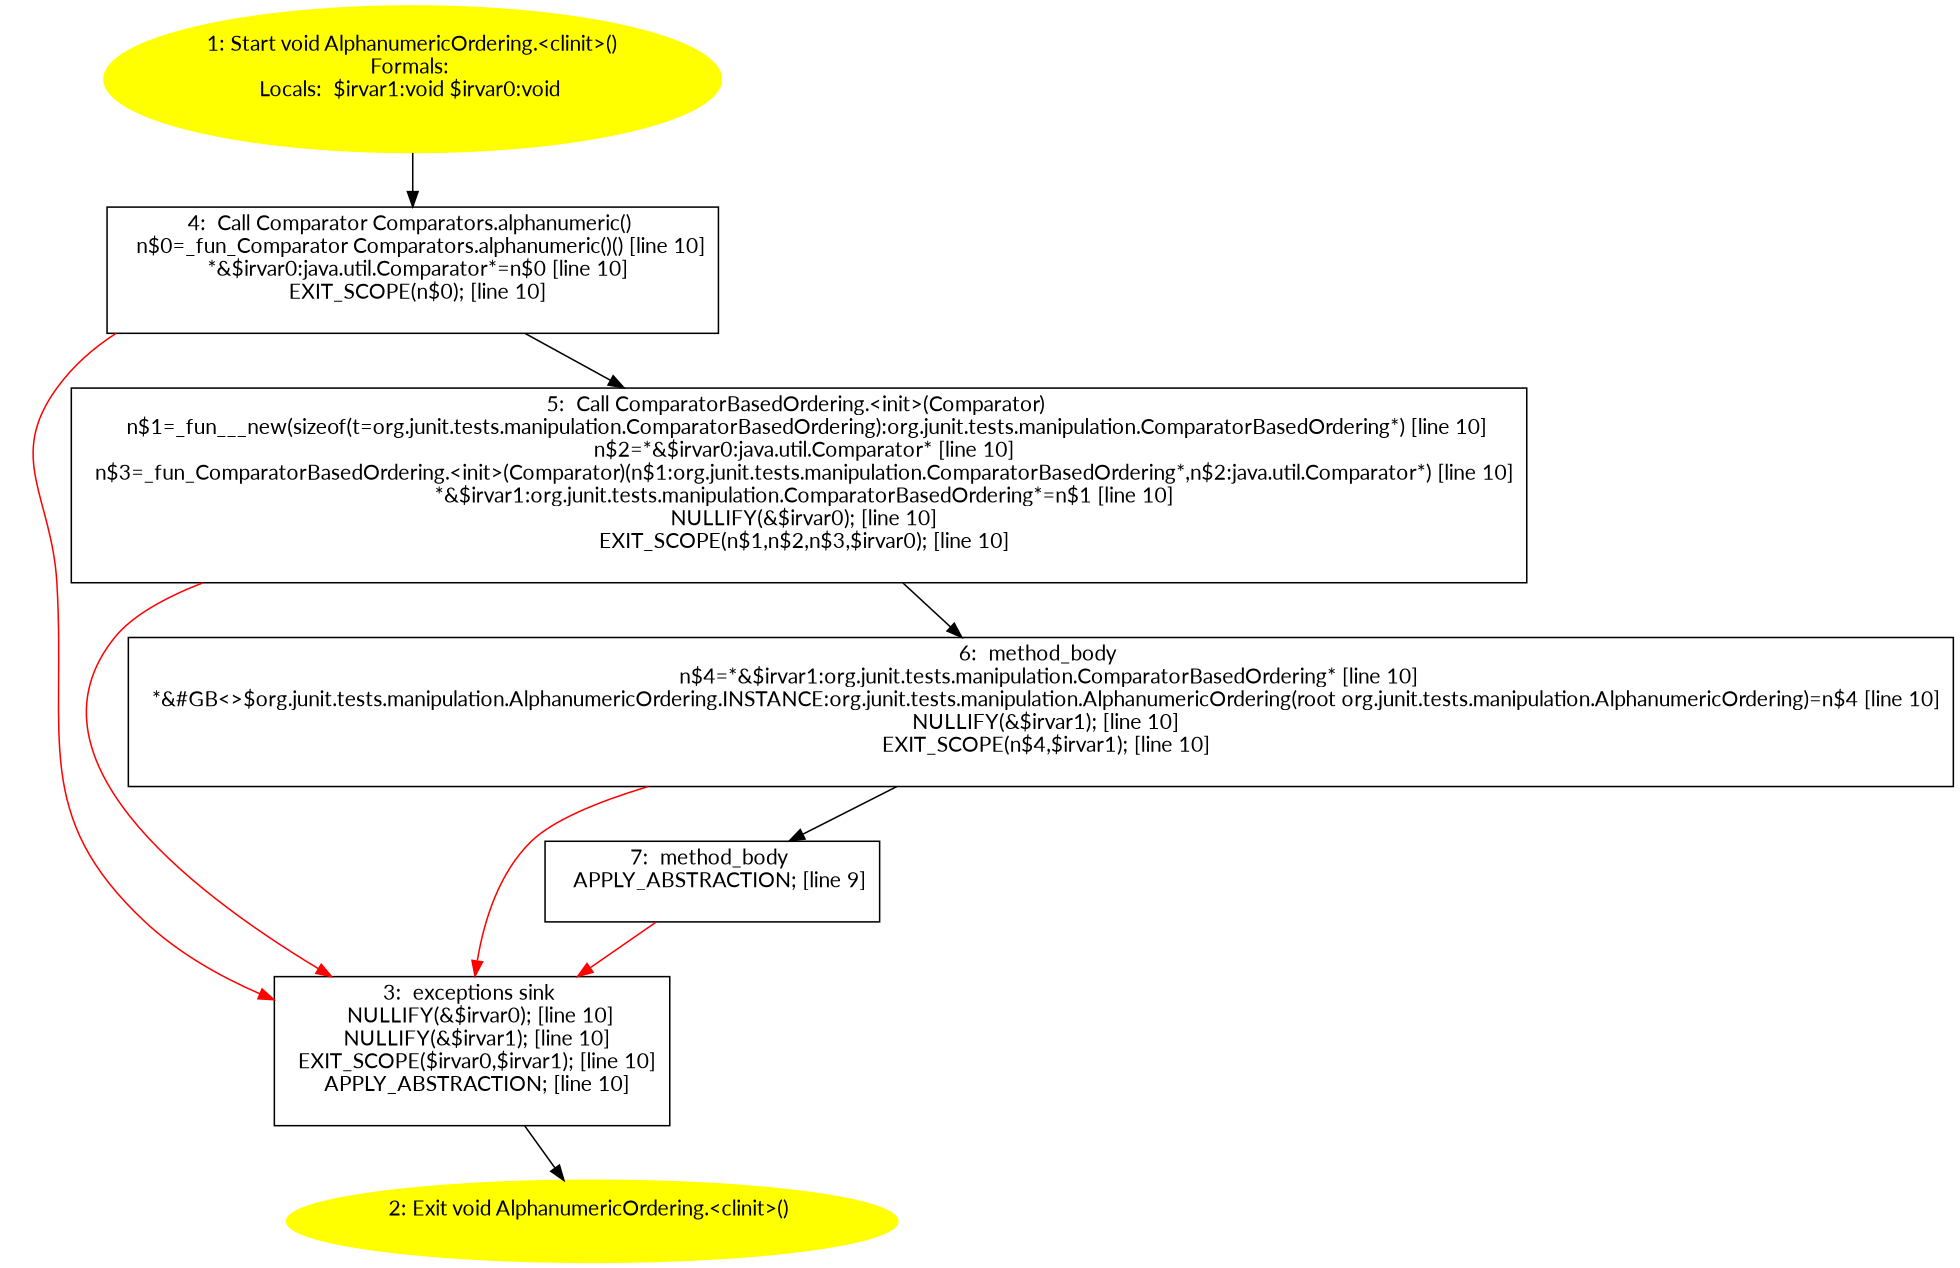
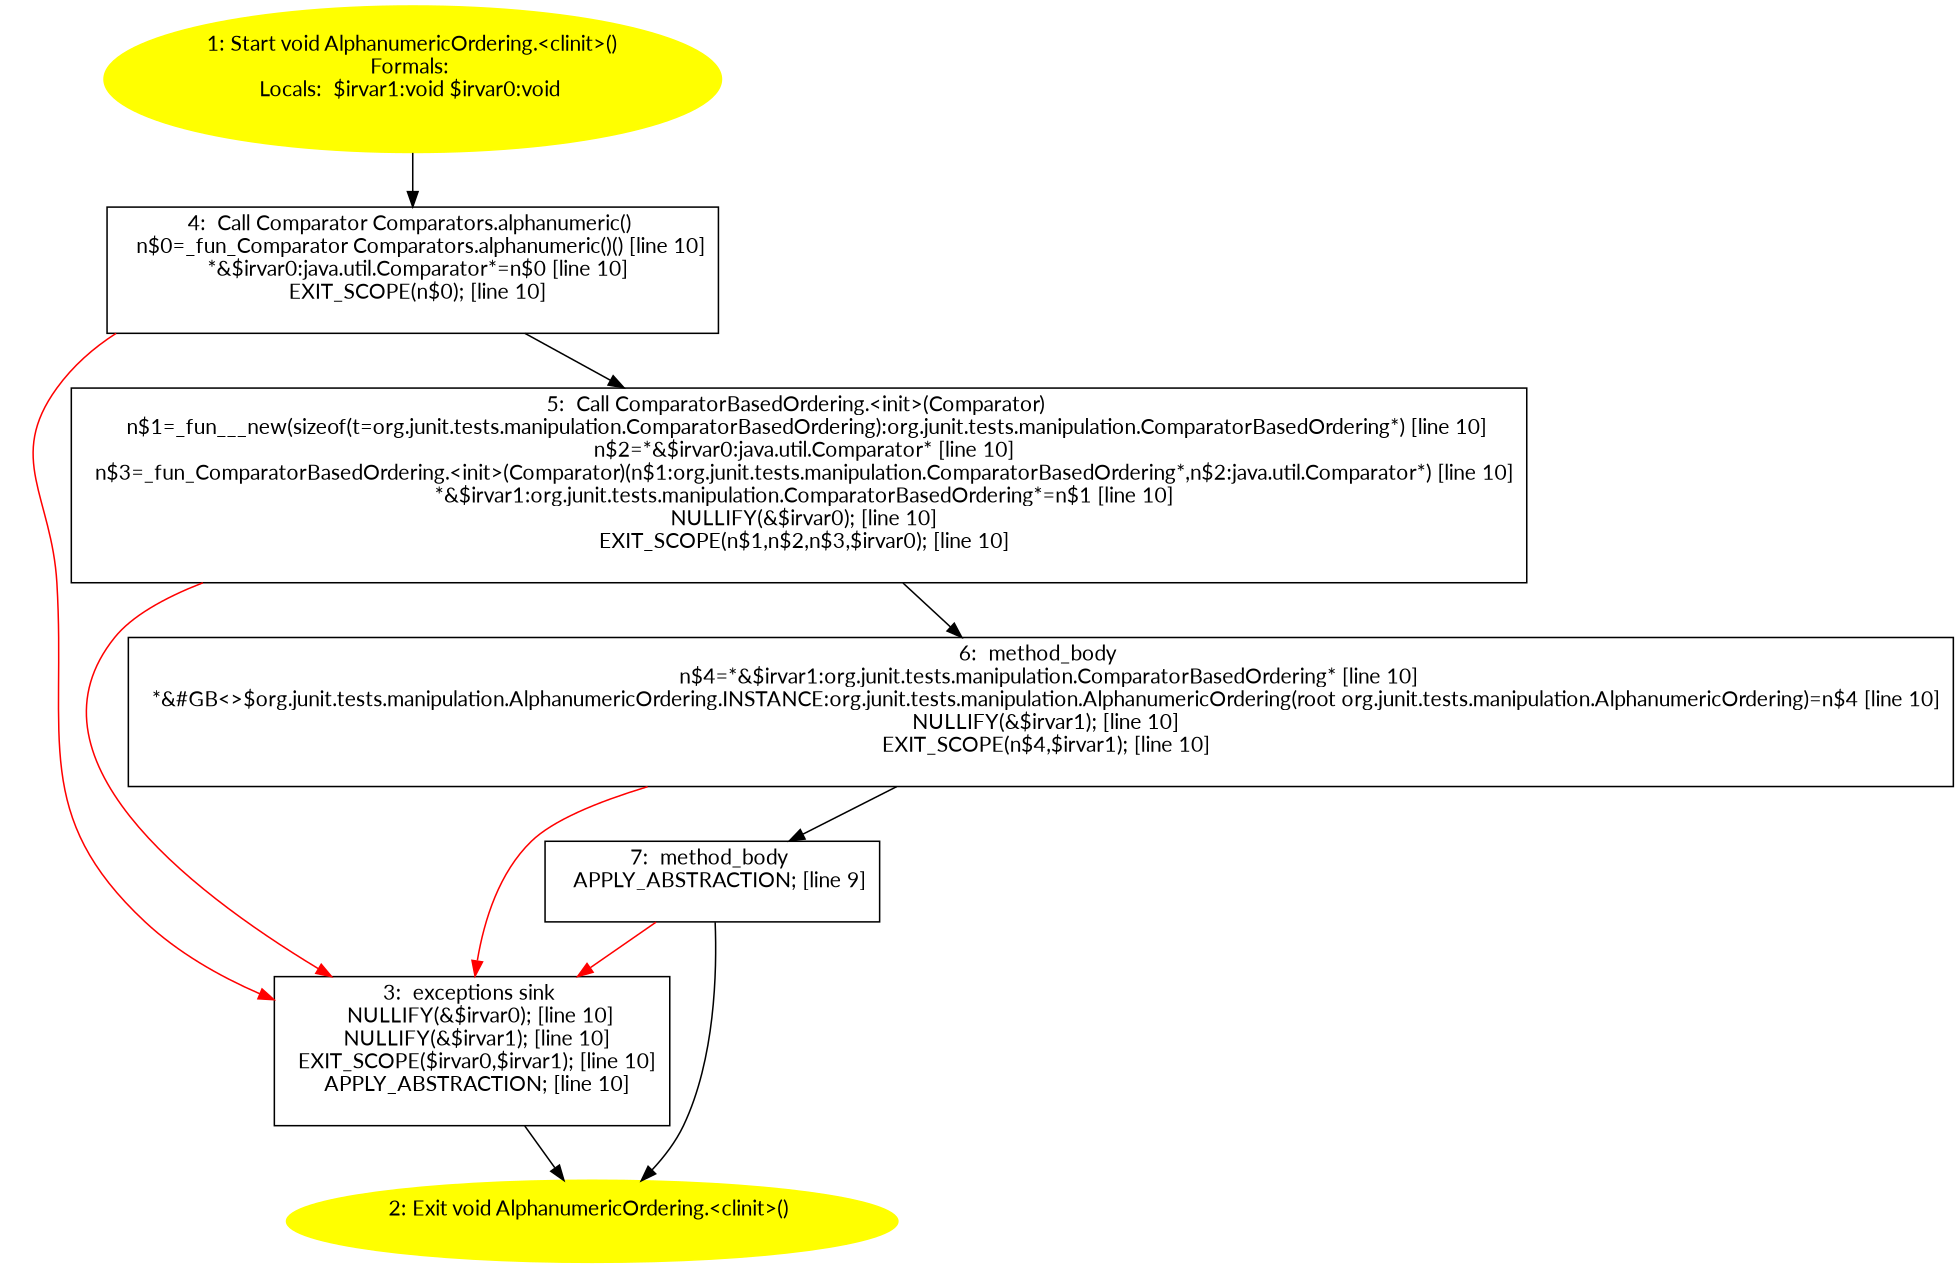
none -> (706, 1053)
